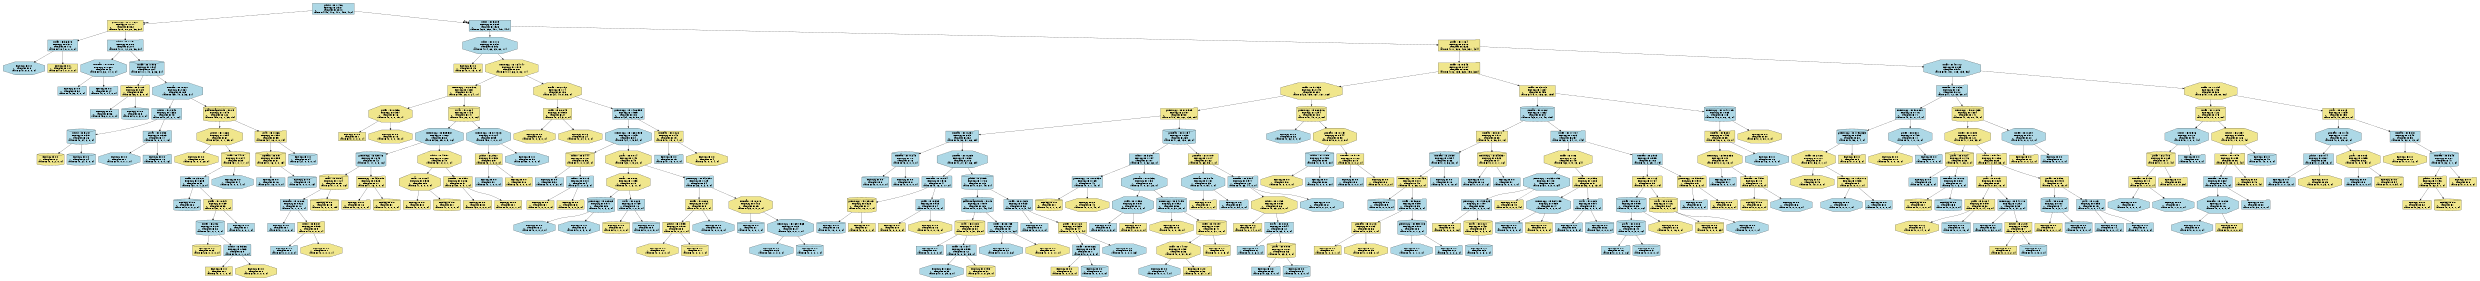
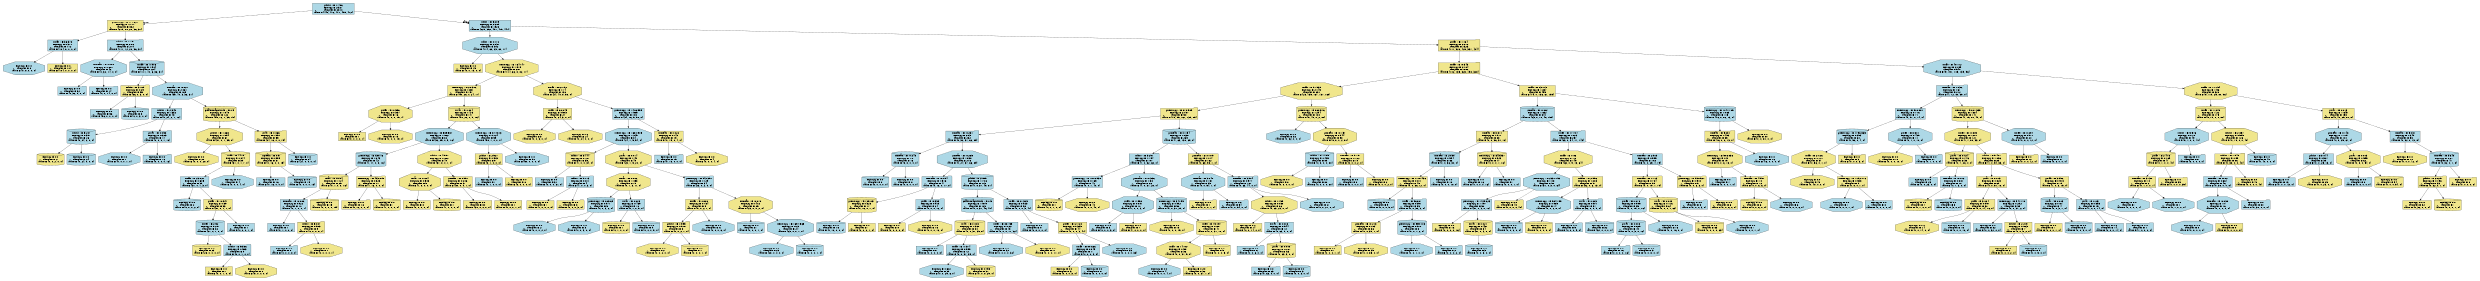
(1670, 228) -> (1670, 228)
